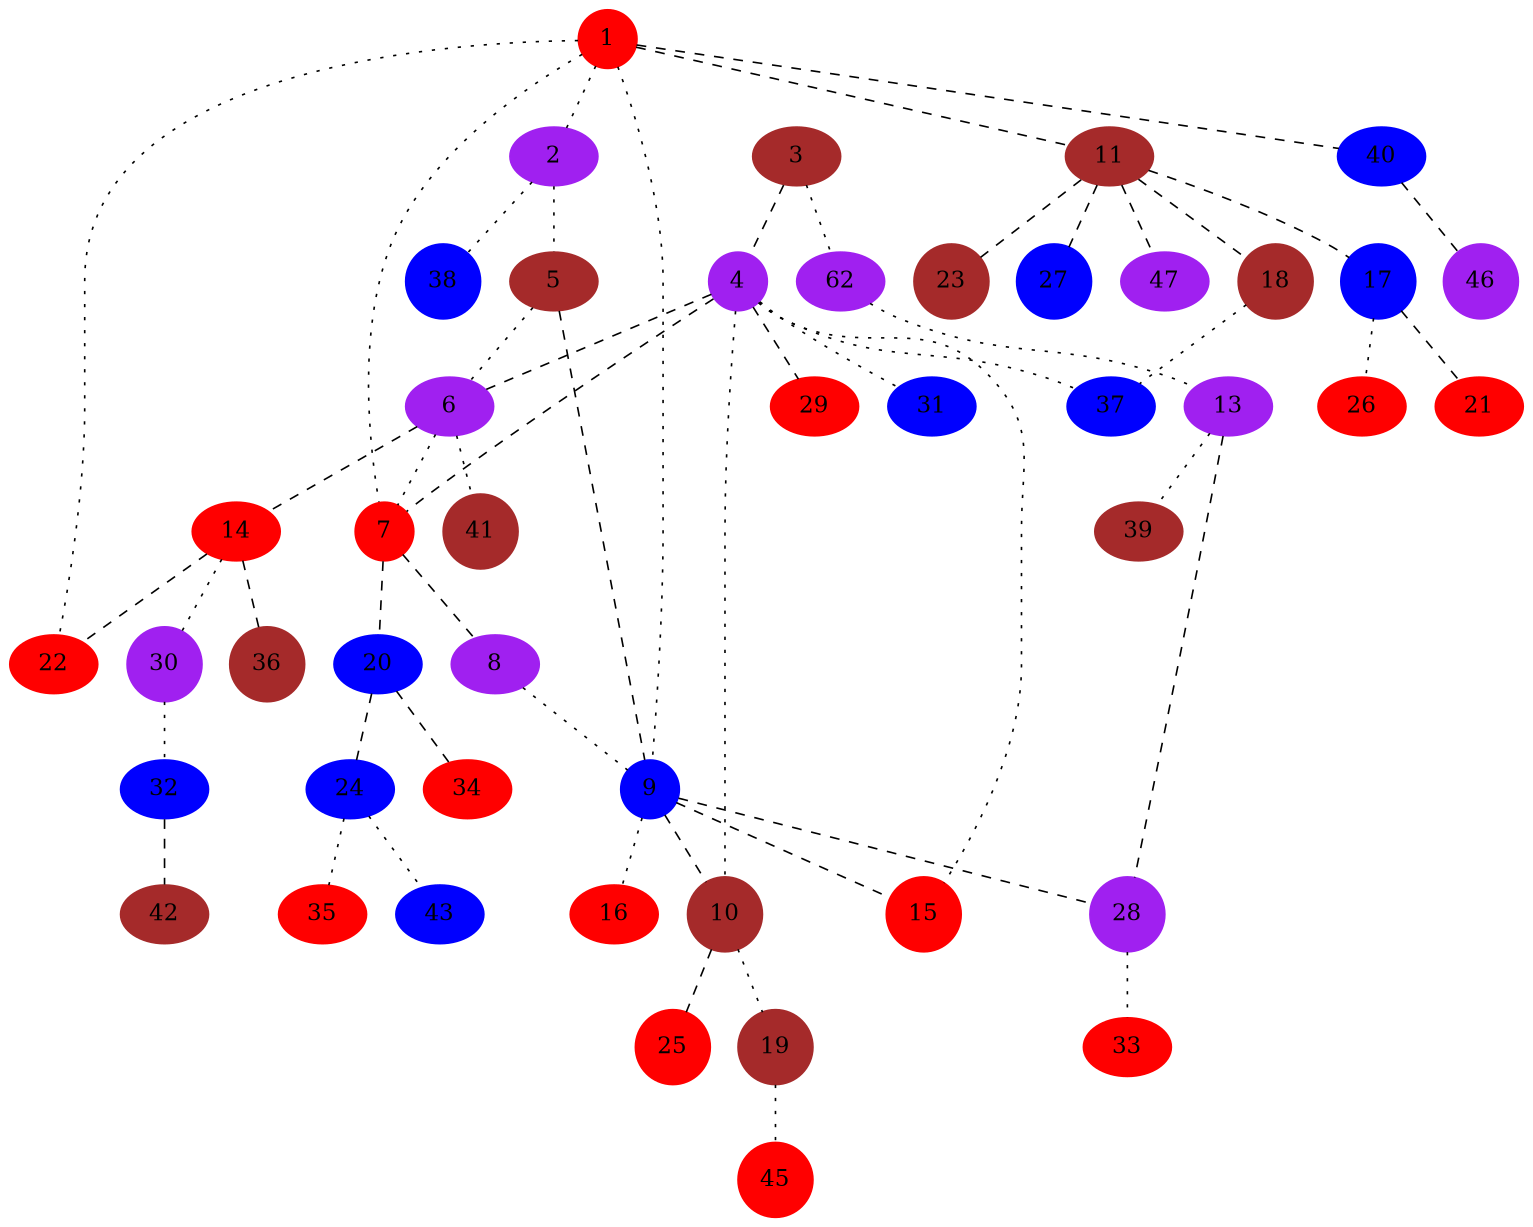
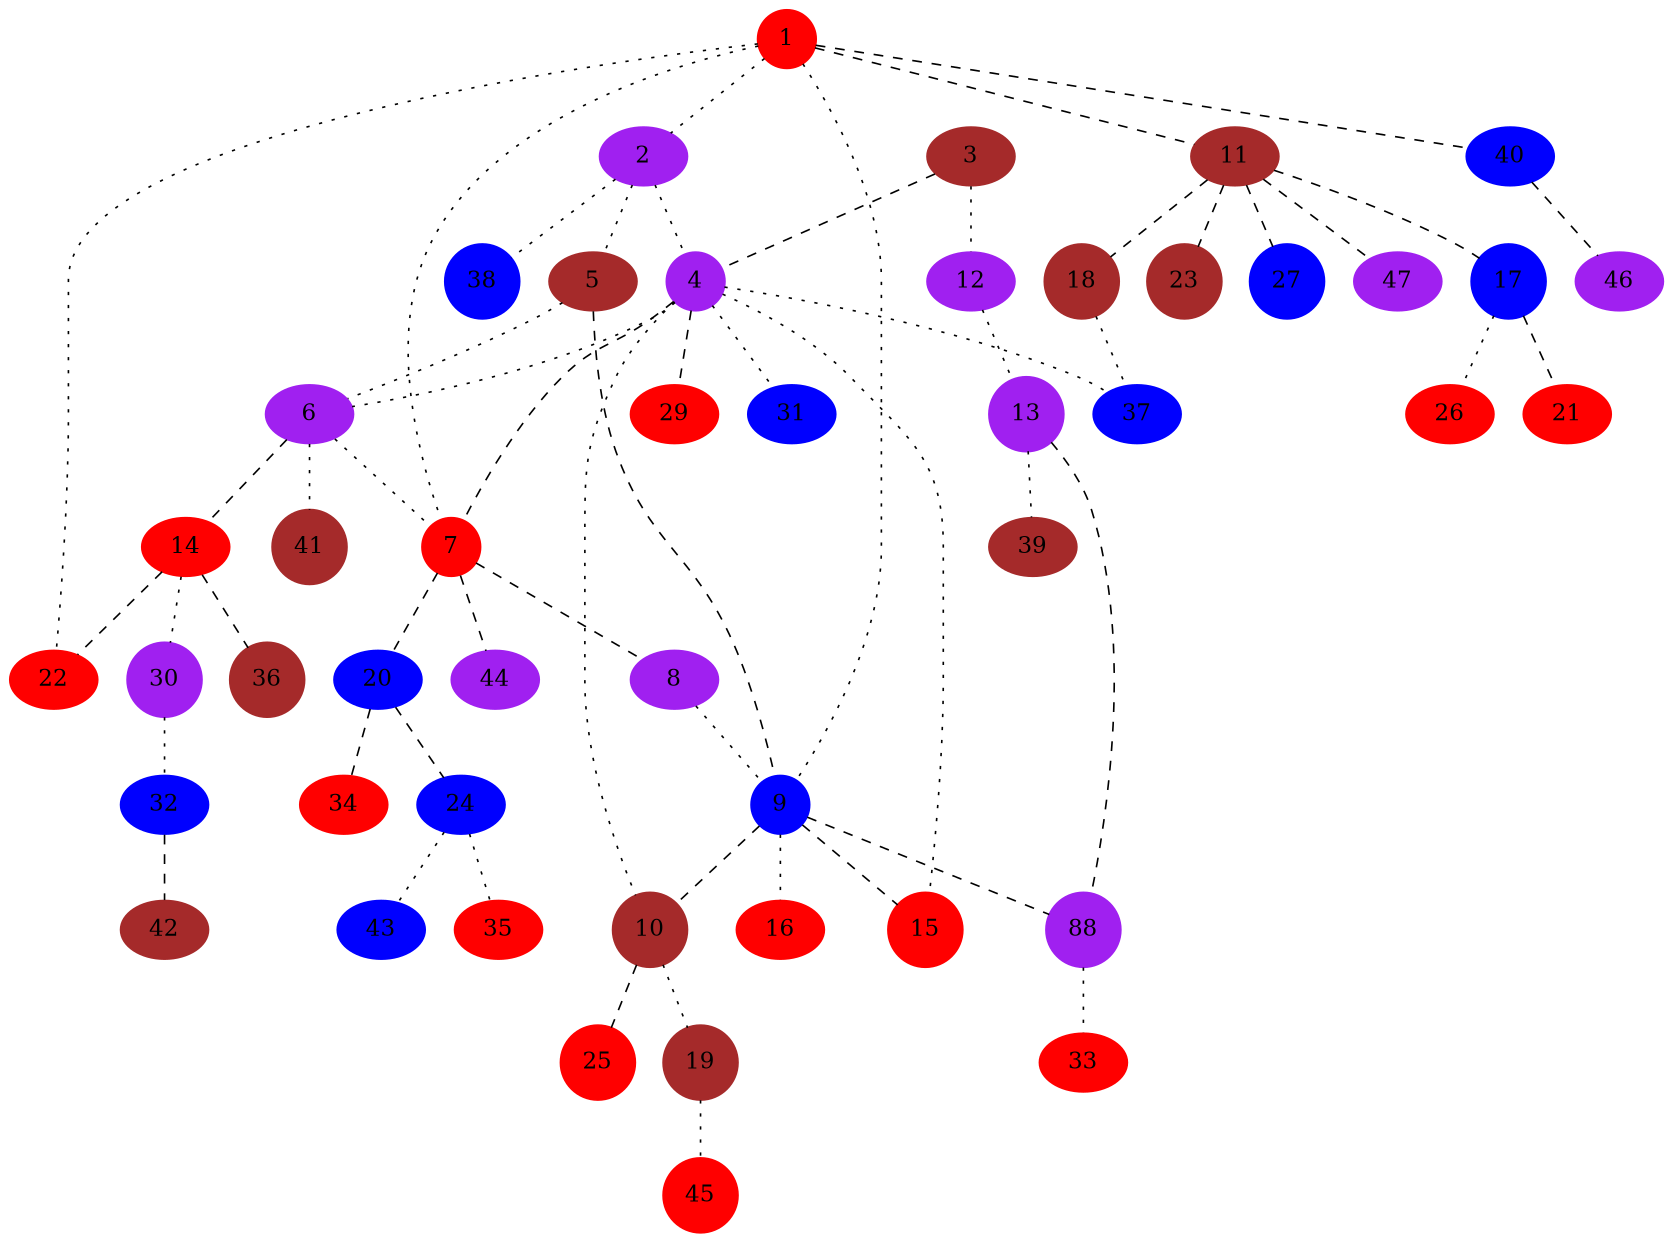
none -> (670, 220)
(841, 281) -> (971, 281)
(1481, 281) -> (1619, 281)
(599, 342) -> (519, 370)
(1228, 406) -> (1026, 414)
none -> (495, 680)
(1127, 914) -> (1083, 930)
